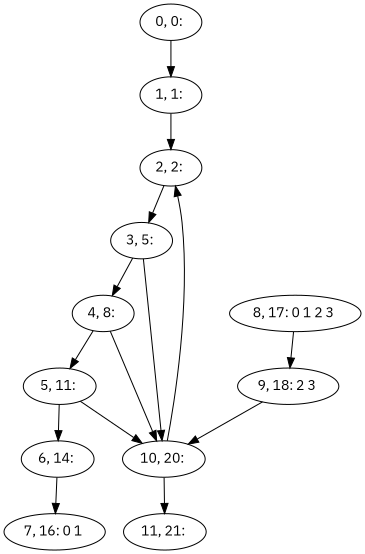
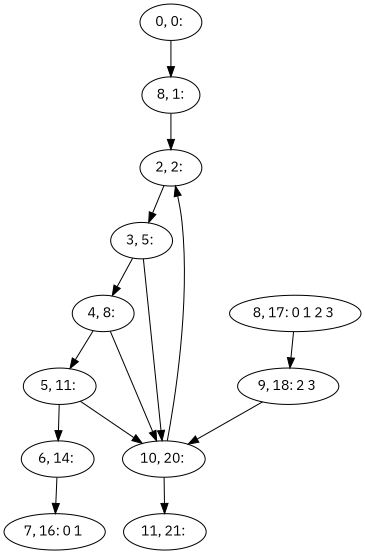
(171, 95) -> (171, 95)
